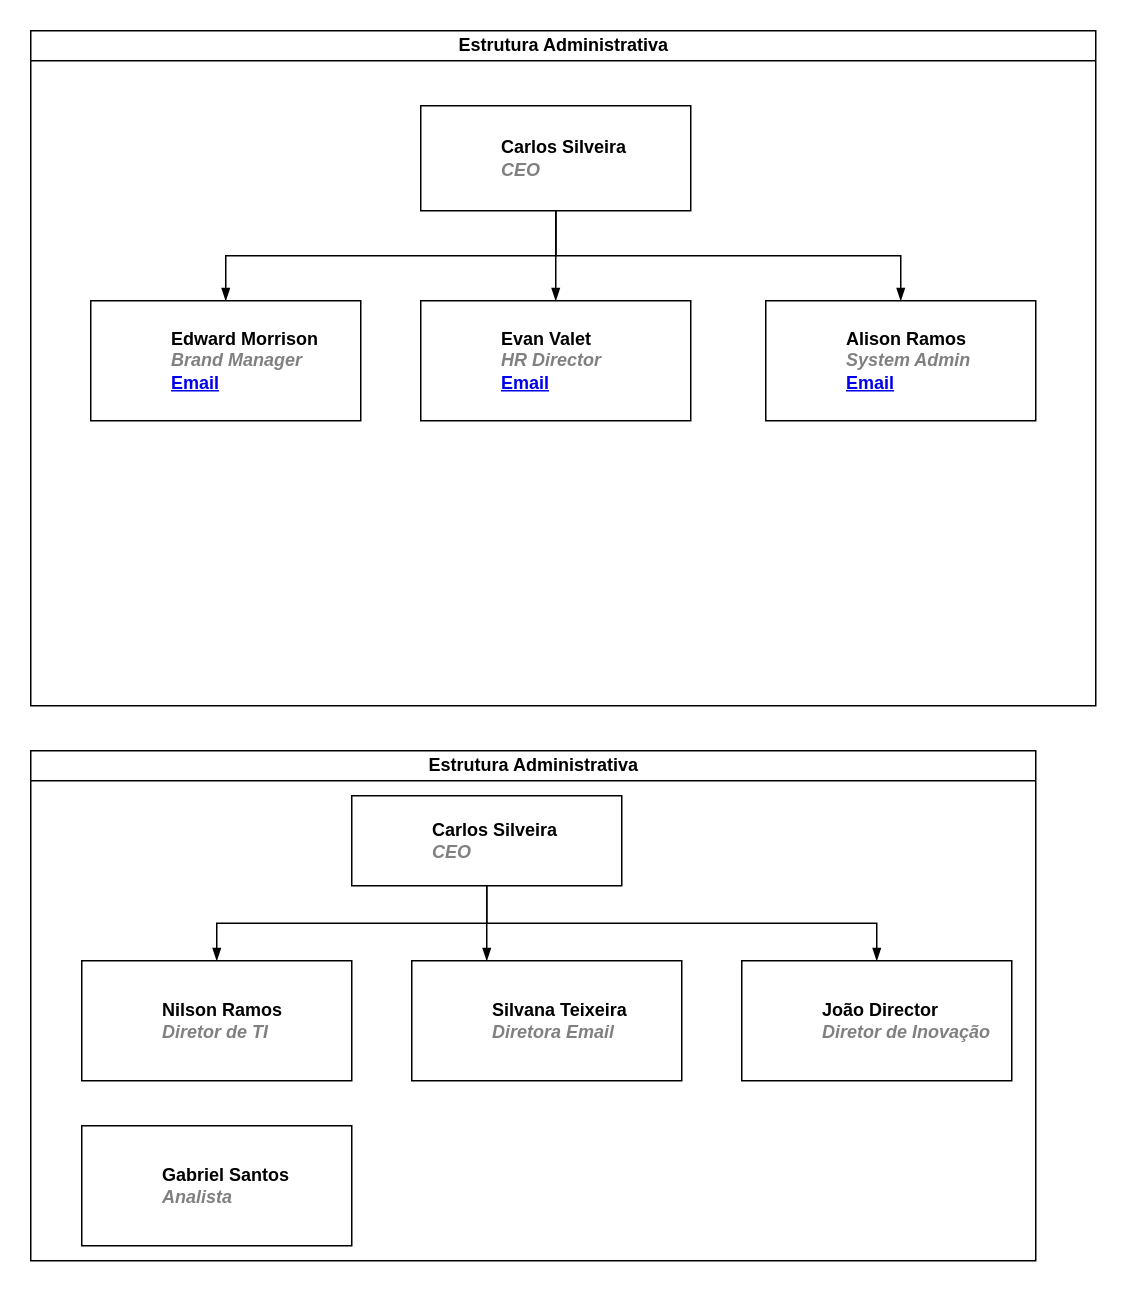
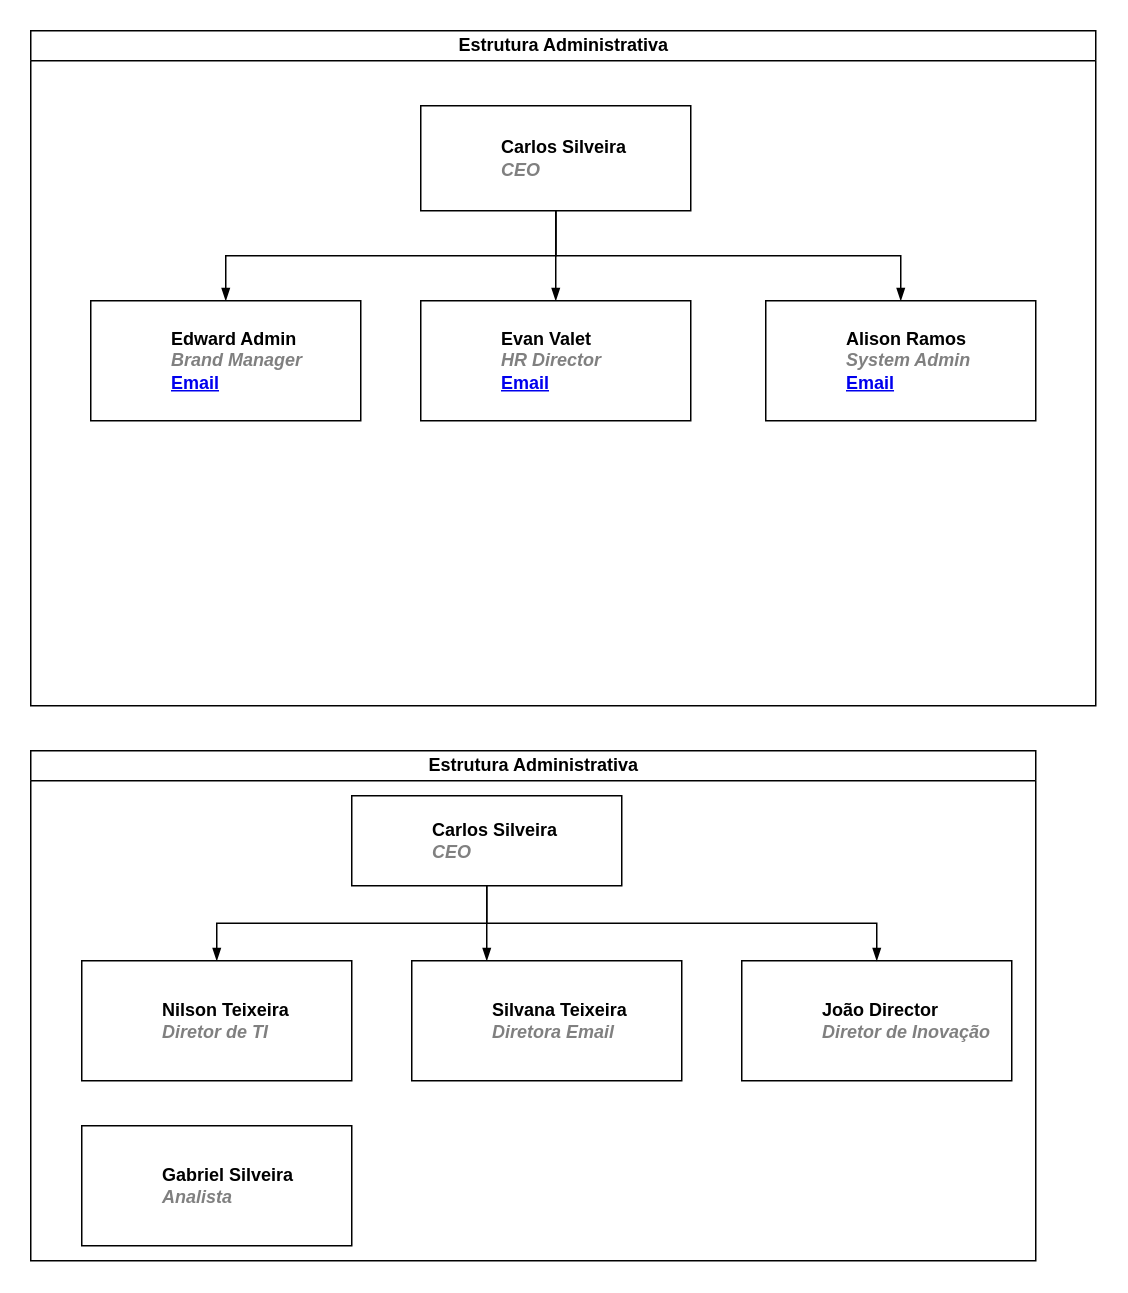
(243, 361) -> (235, 361)
(221, 1021) -> (227, 1021)
(226, 1186) -> (229, 1186)
